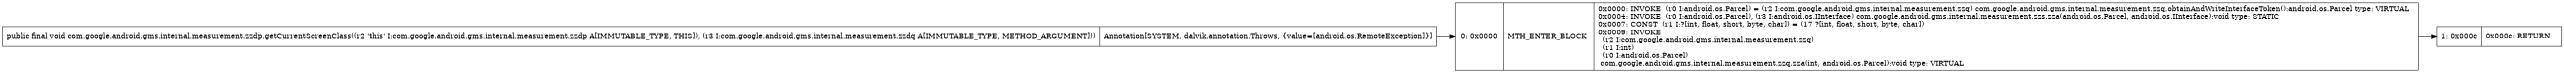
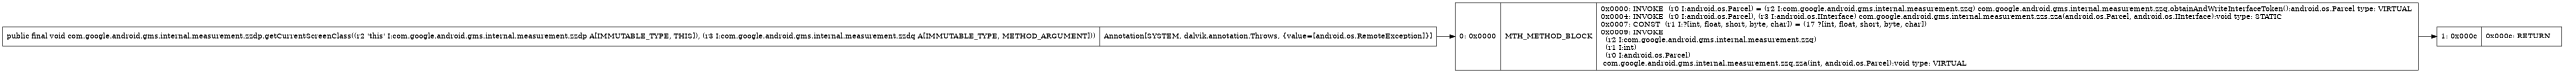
(1547, 36) -> (1549, 36)
